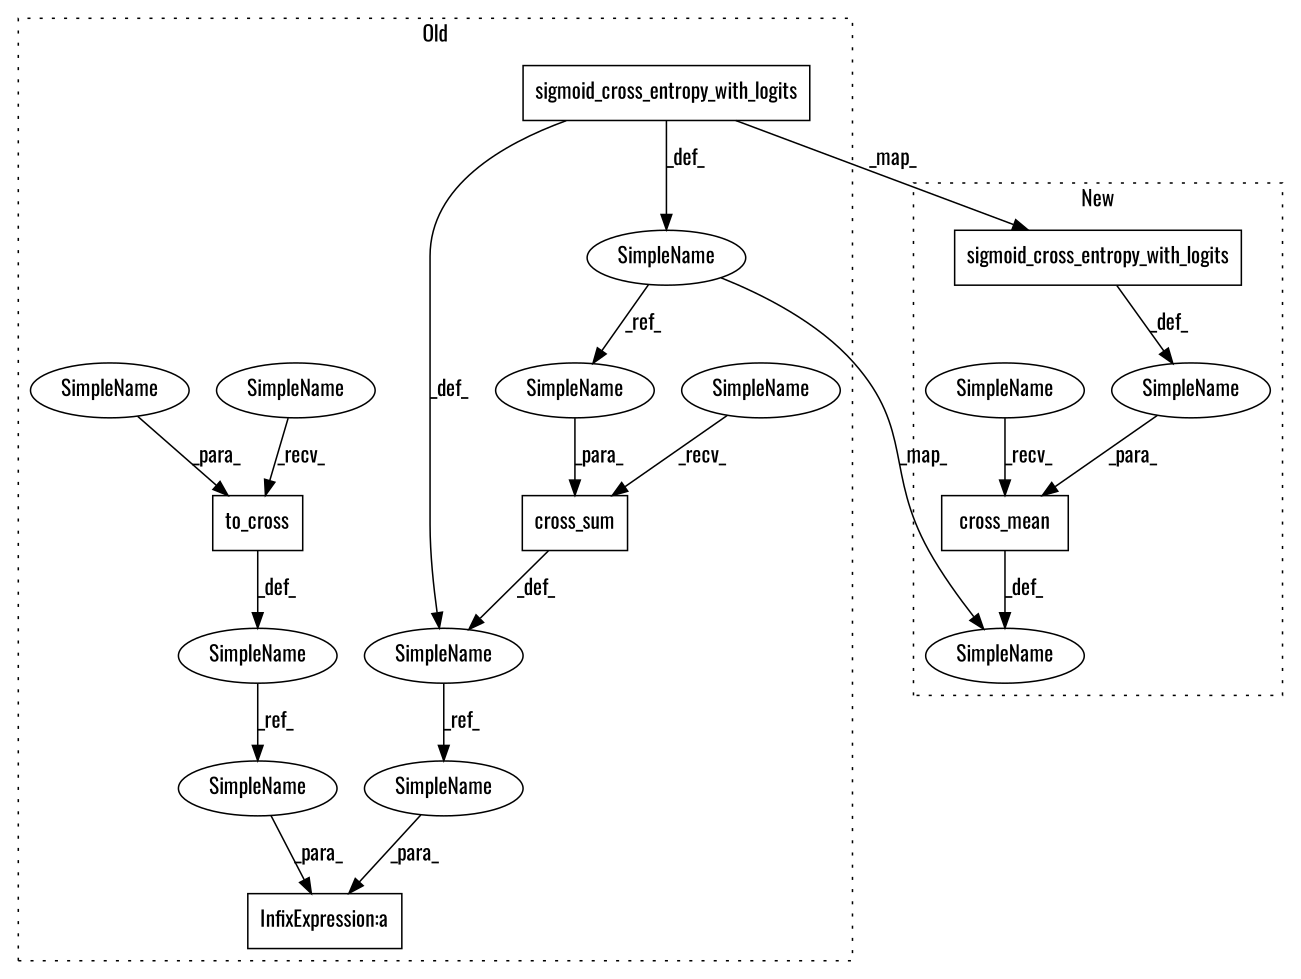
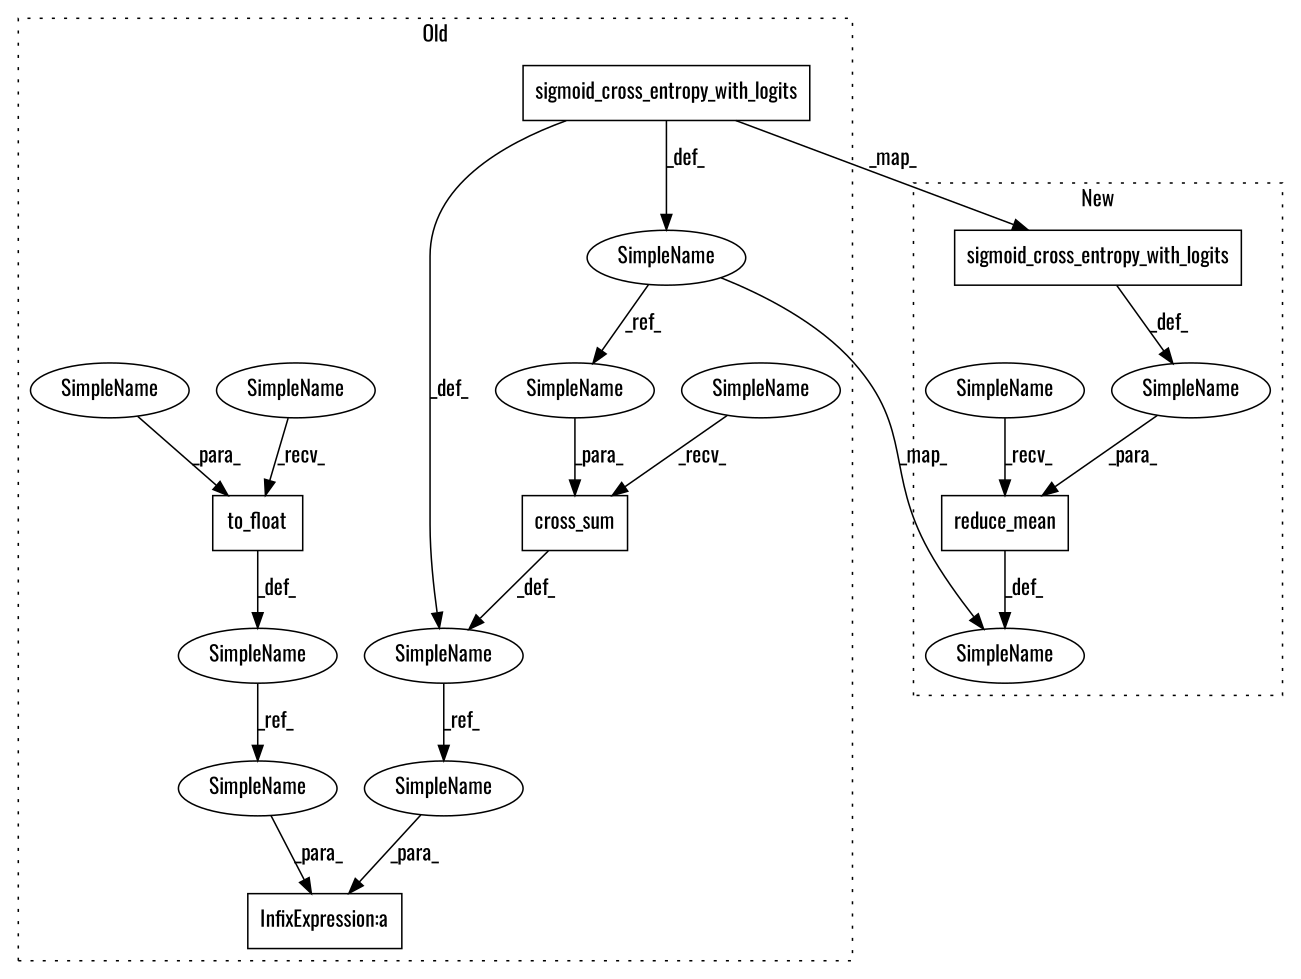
(258, 523) -> (258, 523)
(1005, 523) -> (1005, 523)
